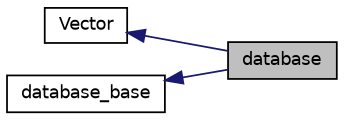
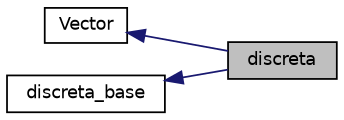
(282, 61) -> (282, 61)
(86, 94) -> (86, 94)
